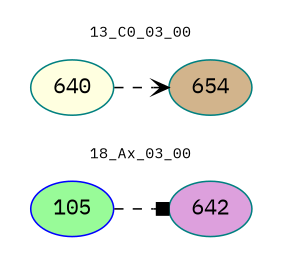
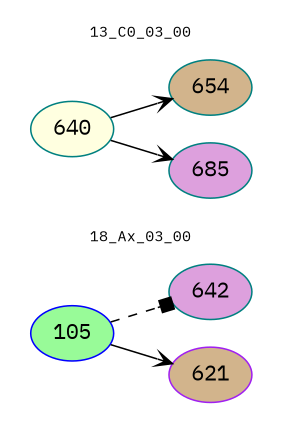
(134, 88) -> (134, 111)
none -> (210, 171)
none -> (210, 375)
